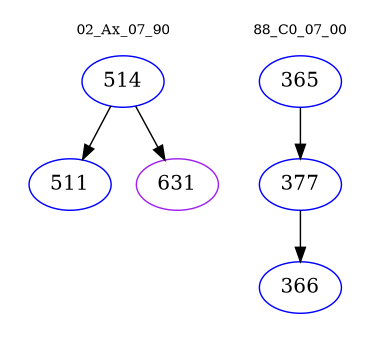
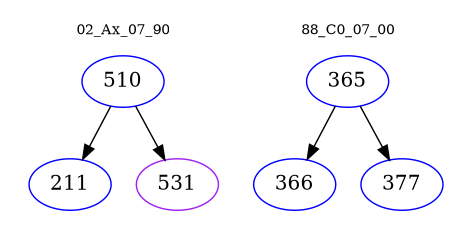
(123, 82) -> (123, 82)
(70, 185) -> (70, 185)
(177, 185) -> (177, 185)
(300, 229) -> (325, 126)
